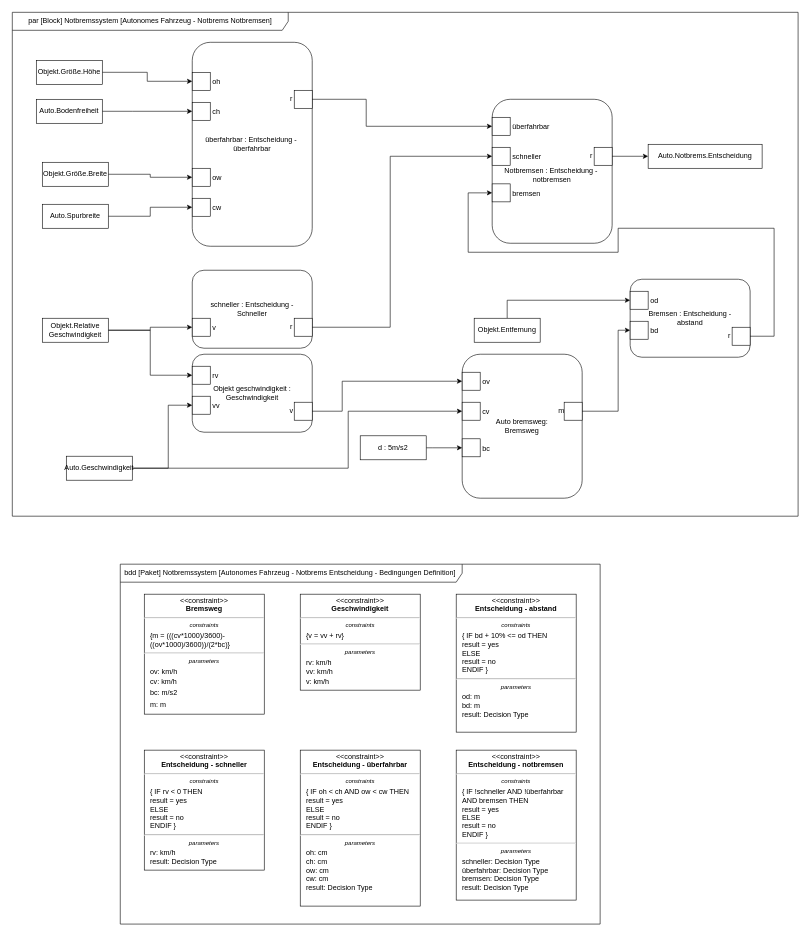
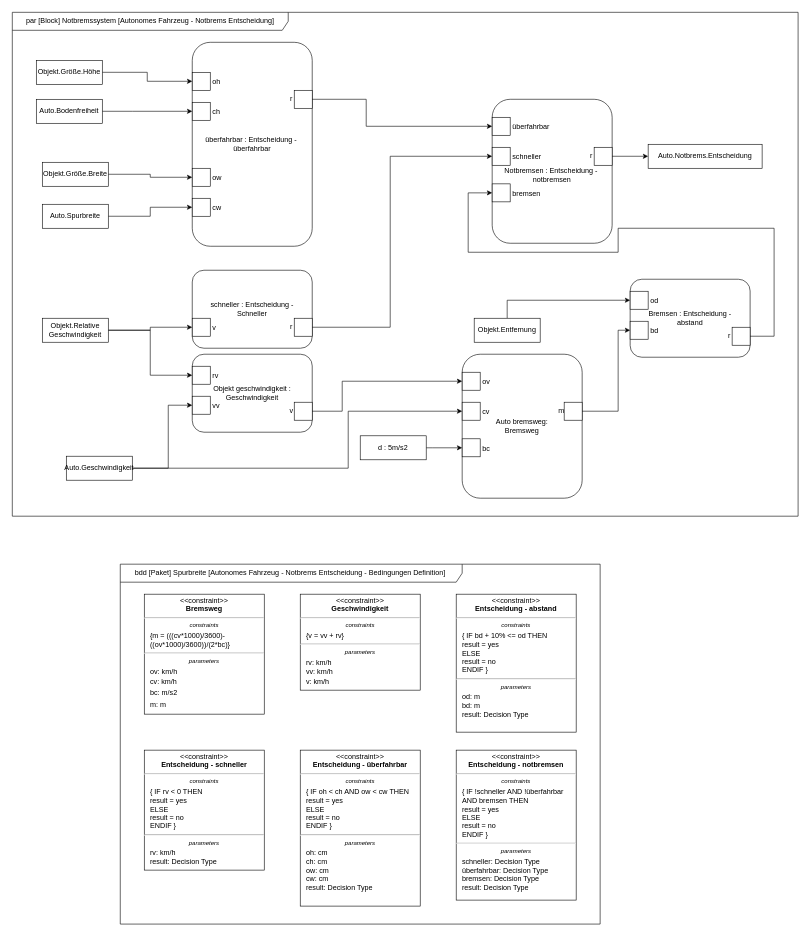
(150, 21) -> (150, 21)
(291, 573) -> (291, 573)
